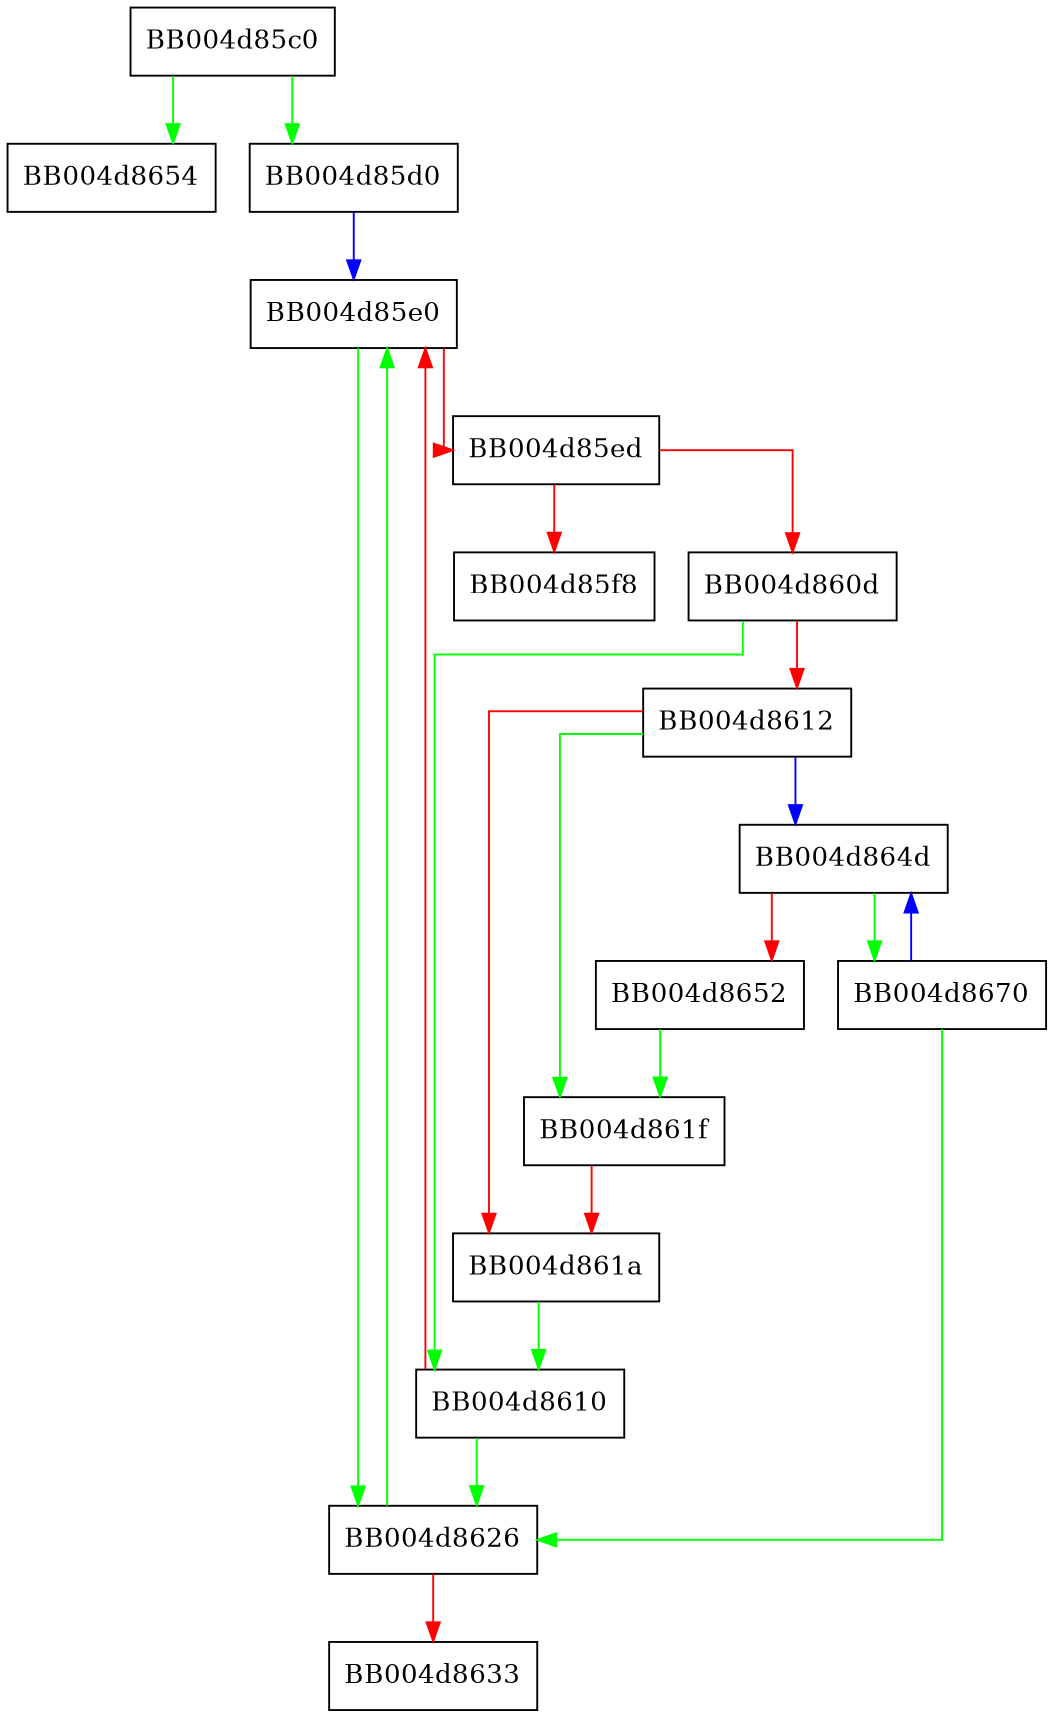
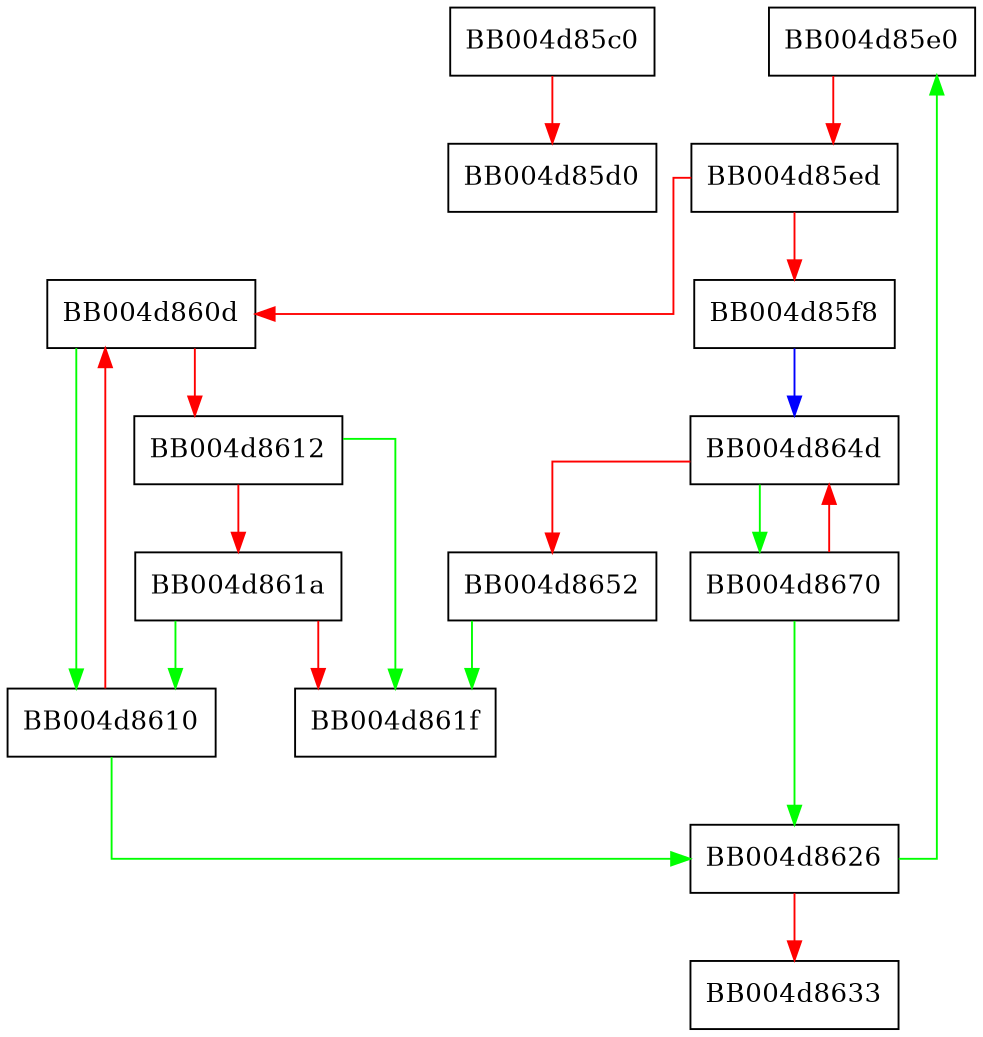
(292, 100) -> (552, 100)
(112, 178) -> none
(354, 236) -> none
(425, 643) -> (105, 528)
(795, 781) -> (794, 372)
(358, 917) -> none
(911, 937) -> (829, 528)
(592, 1190) -> (318, 645)
